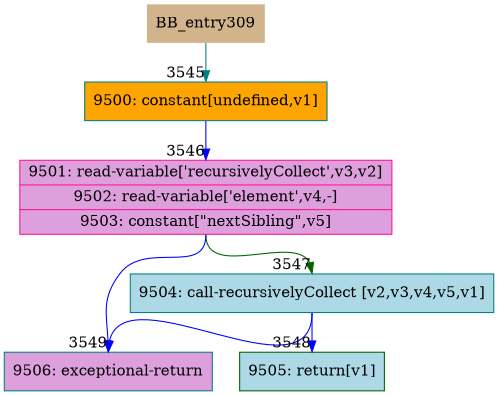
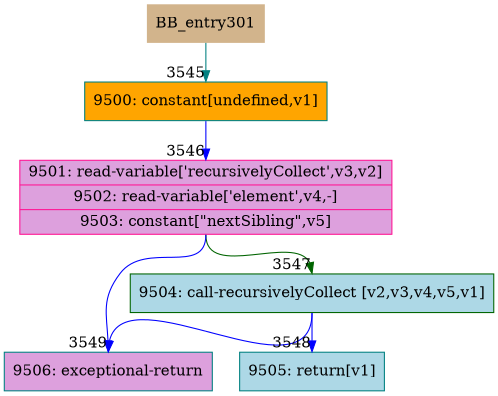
(206, 24) -> (206, 24)
(312, 293) -> (312, 293)
(312, 372) -> (312, 372)
